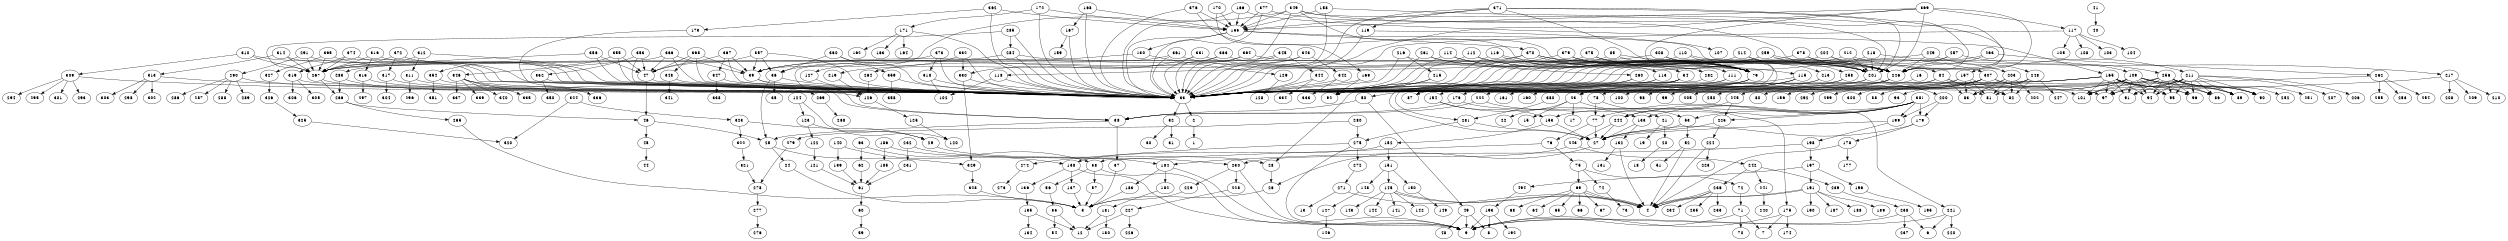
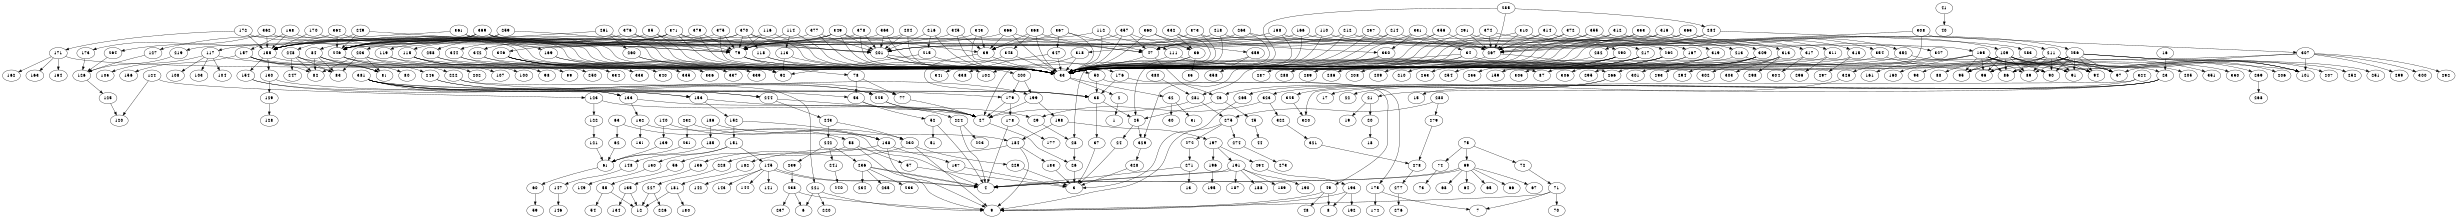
(1382, 39) -> (507, 42)
(1550, 143) -> none
(1636, 223) -> none
